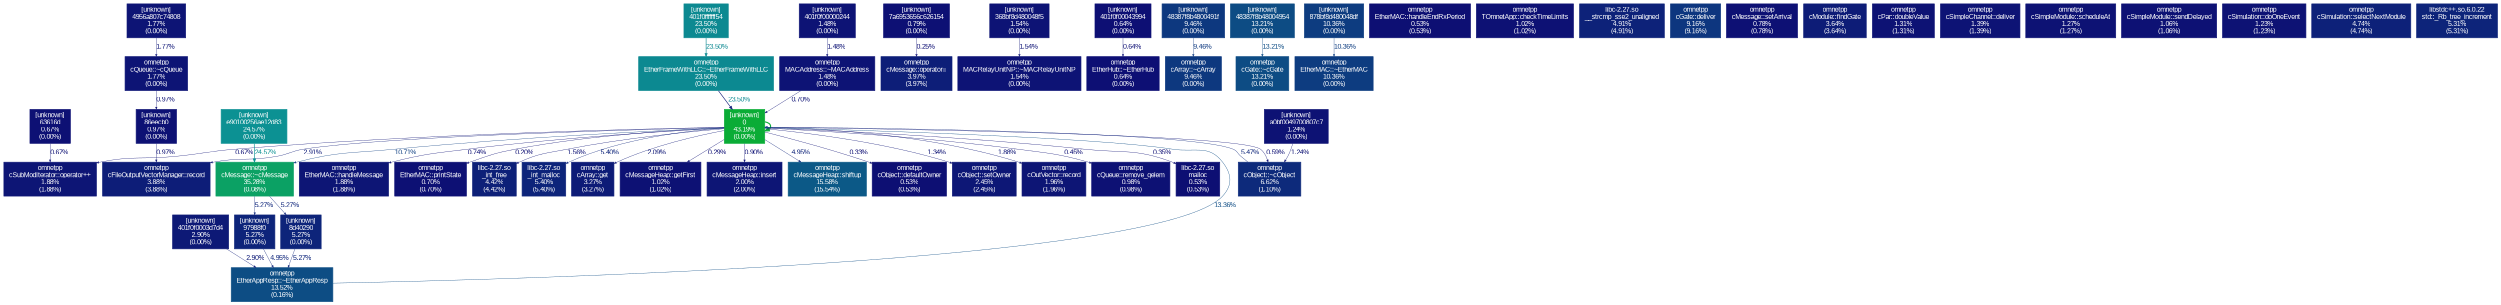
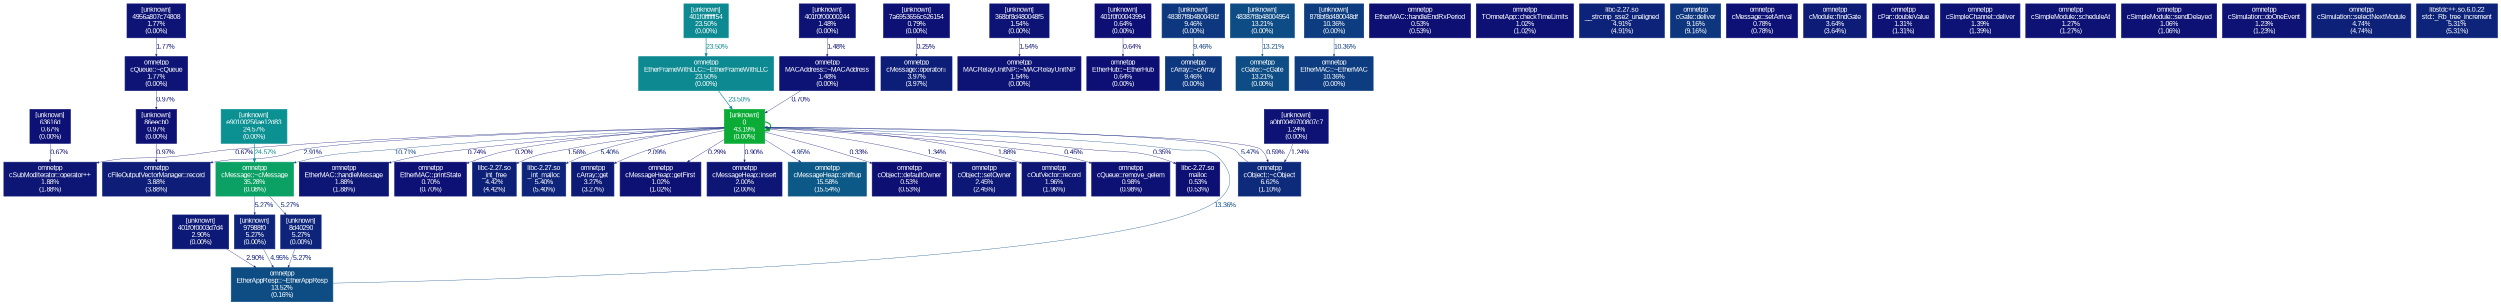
(724, 99) -> (724, 99)
